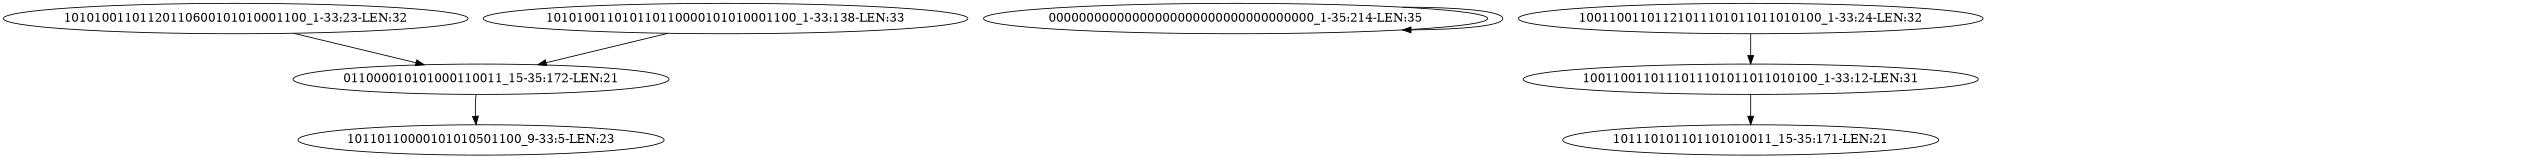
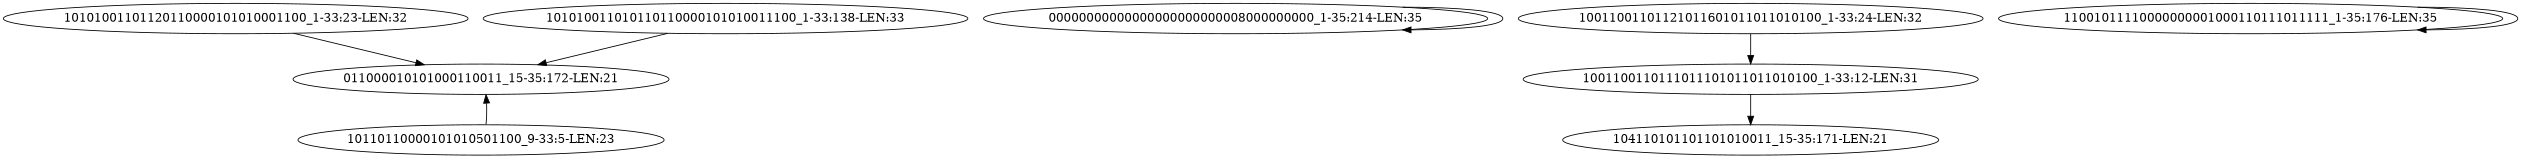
(236, 19) -> (236, 19)
(726, 19) -> (726, 19)
(1236, 19) -> (1236, 19)
(1751, 19) -> (1751, 19)
none -> (2251, 19)
(475, 105) -> (487, 114)
(1751, 140) -> (1751, 140)
